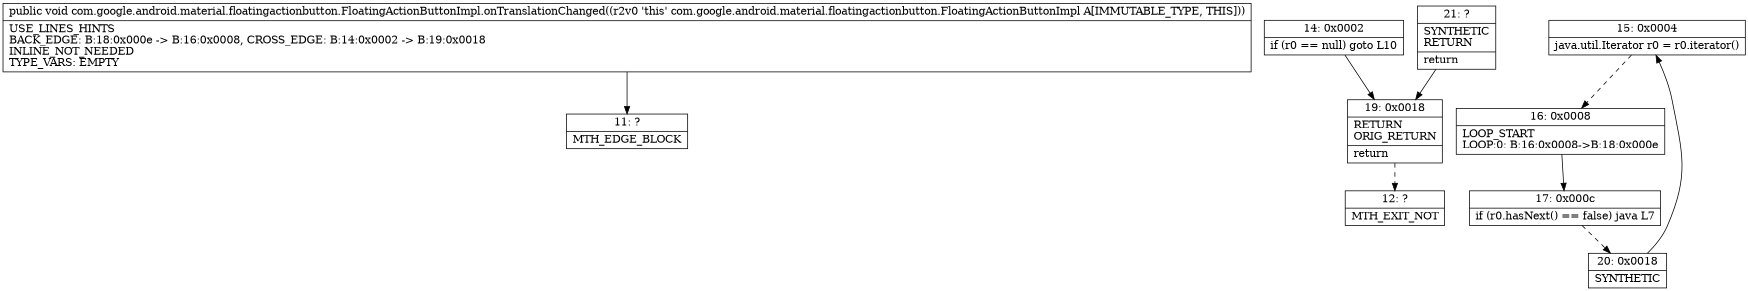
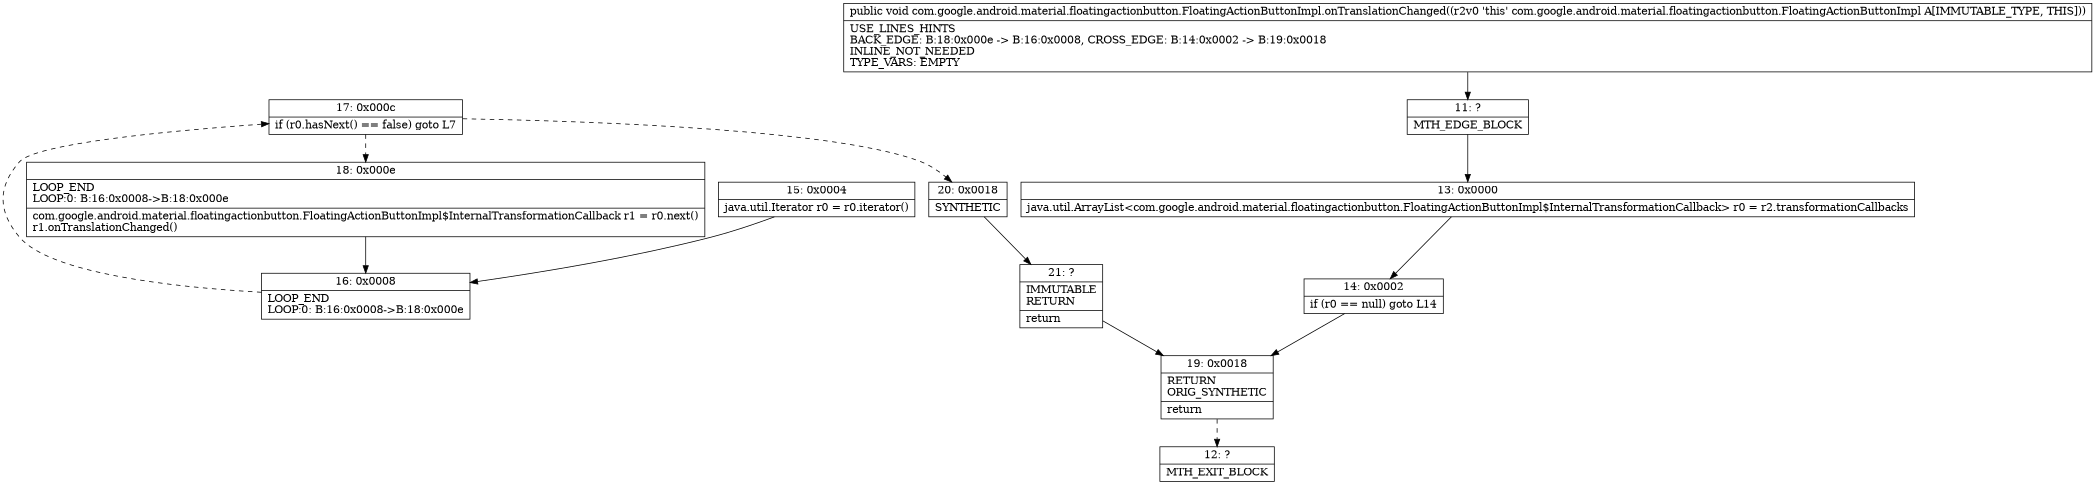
(1457, 32) -> (1061, 290)
(1334, 46) -> (1374, 304)
(1609, 79) -> (628, 256)
(1498, 134) -> (298, 299)
(1395, 137) -> (1217, 393)
(1682, 161) -> (1005, 238)
(1563, 169) -> (3, 202)
none -> (366, 199)
none -> (1468, 199)
(1395, 216) -> (1217, 472)
(1565, 216) -> (366, 125)
